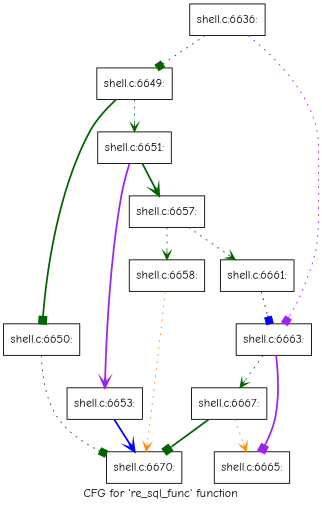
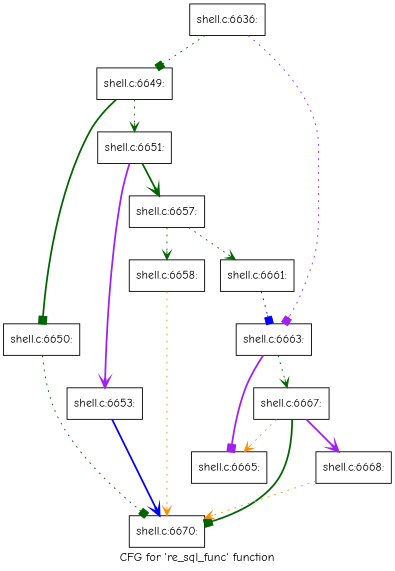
none -> (354, 468)
